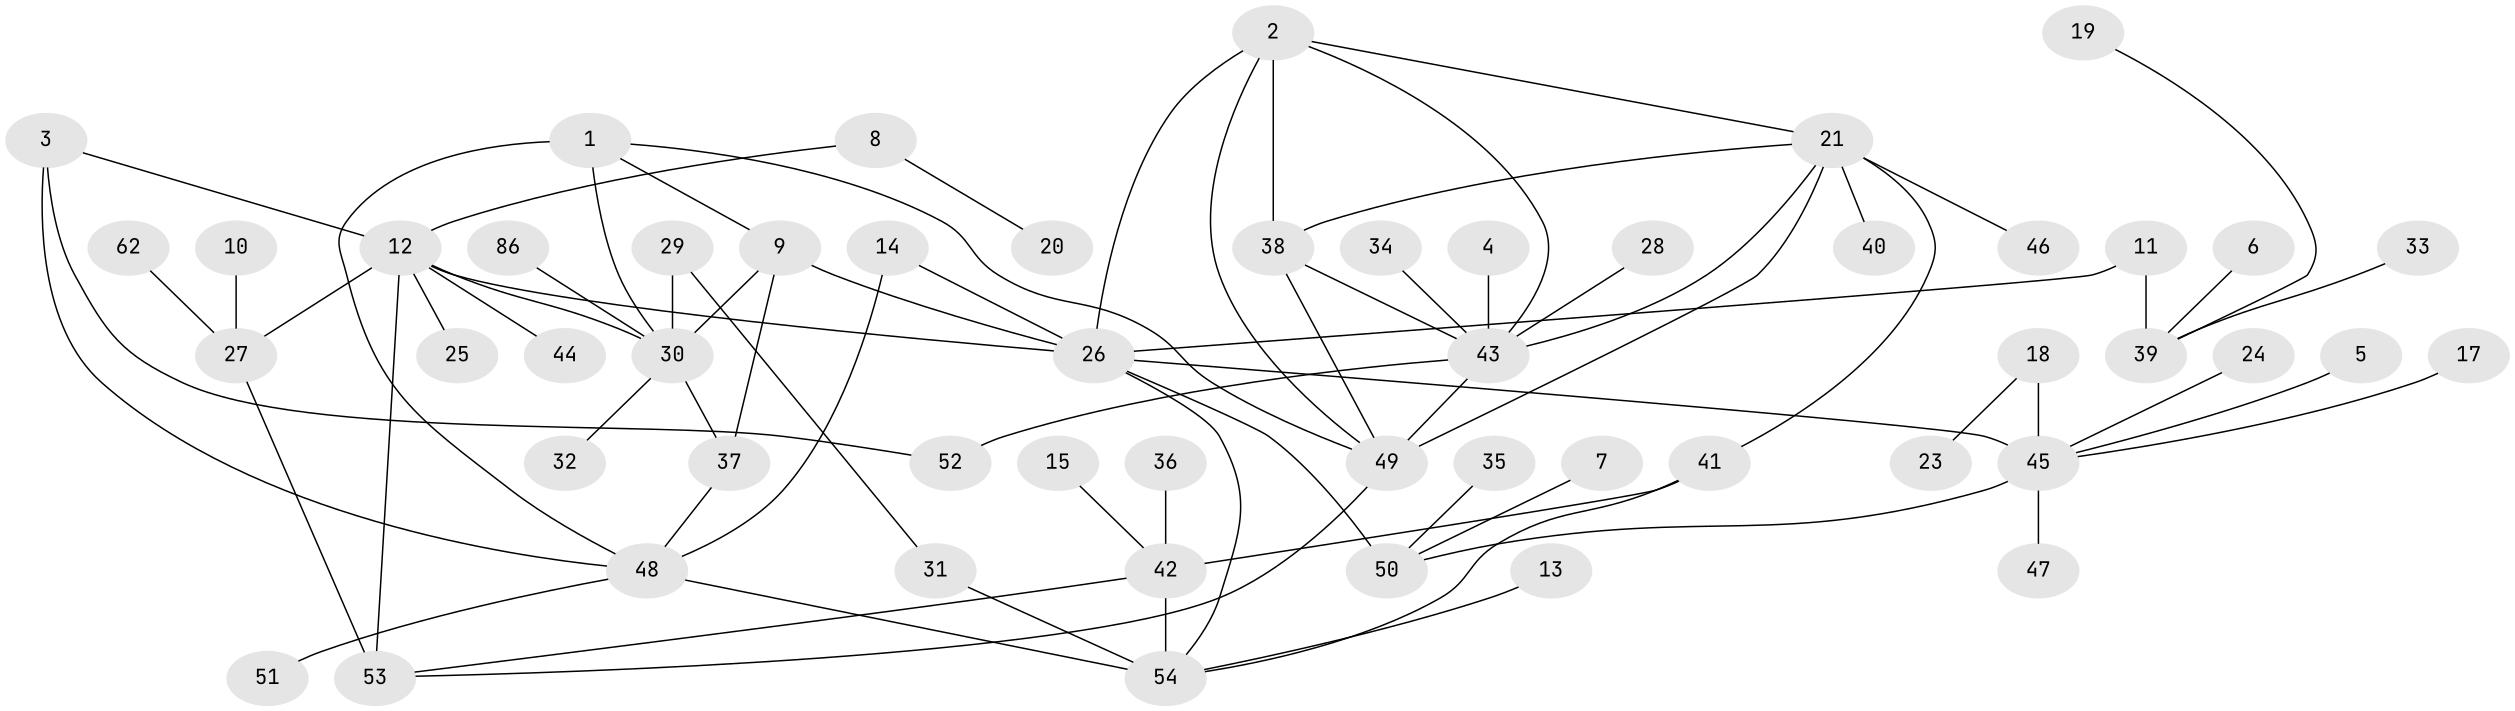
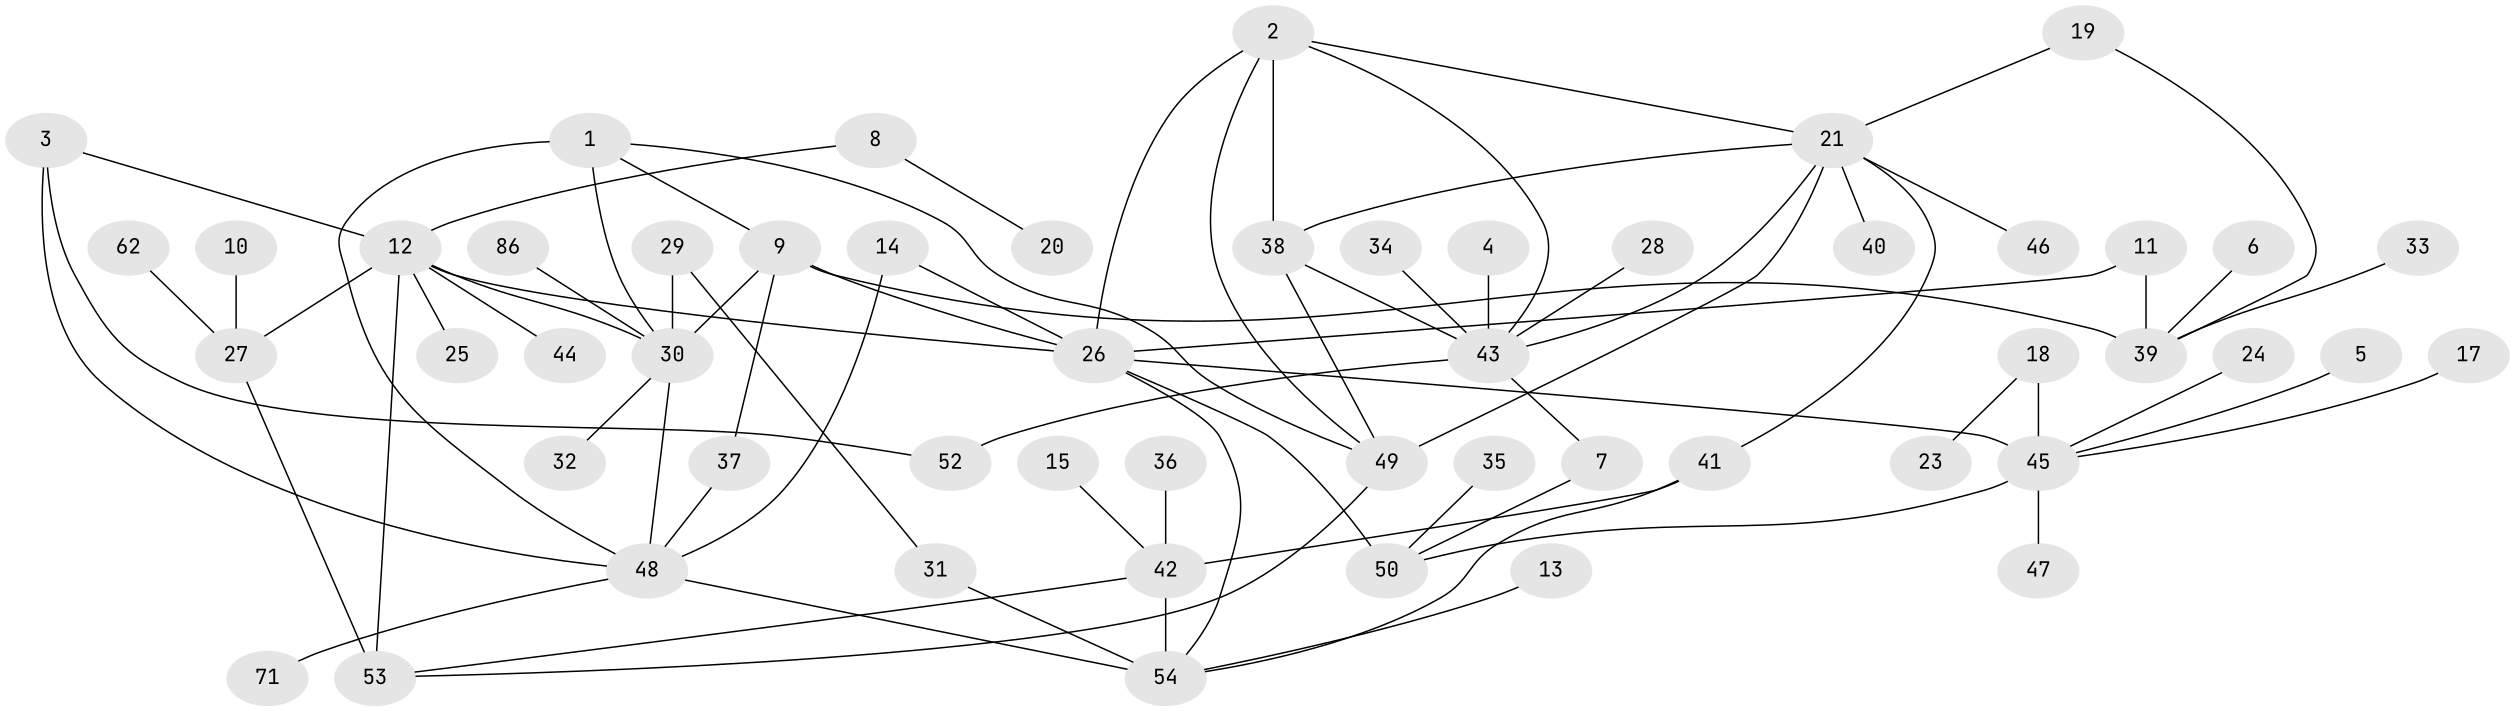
none -> (1958, 87)
none -> (1463, 302)
(1438, 409) -> (1545, 409)
(701, 410) -> (660, 463)
(268, 678) -> (268, 678)
